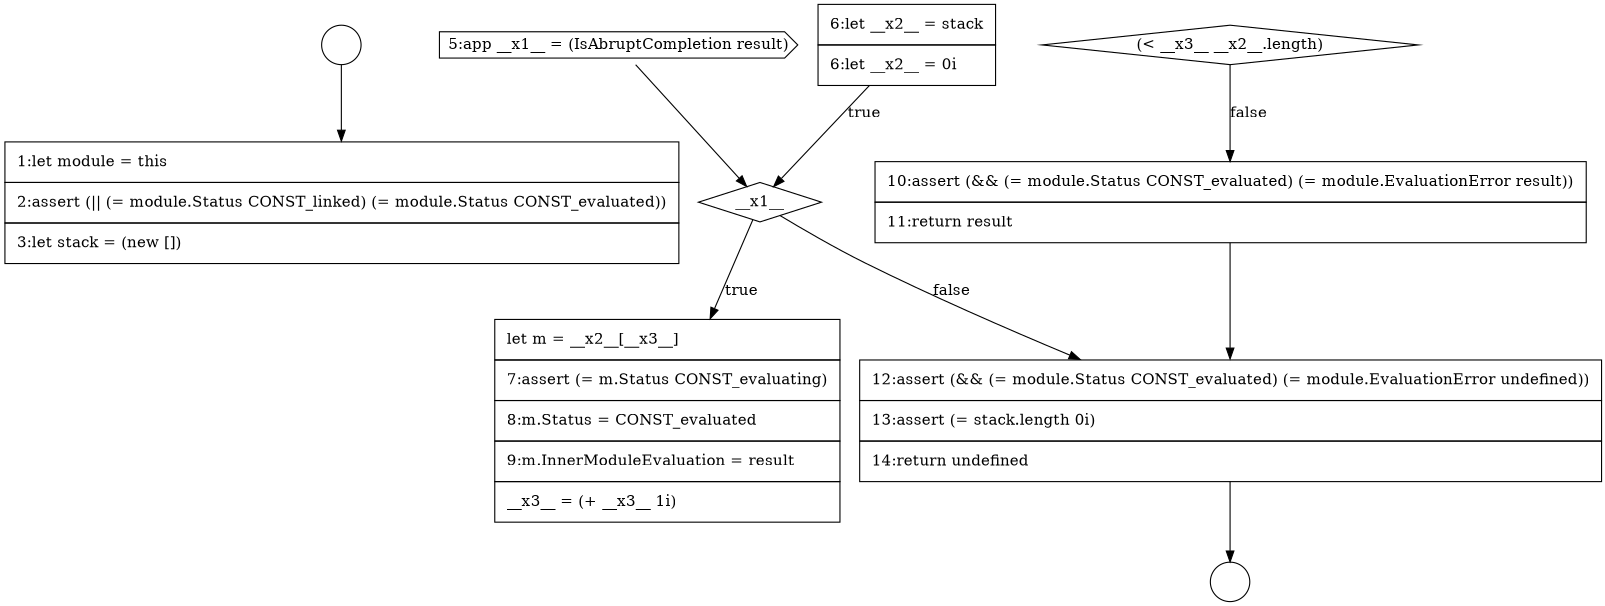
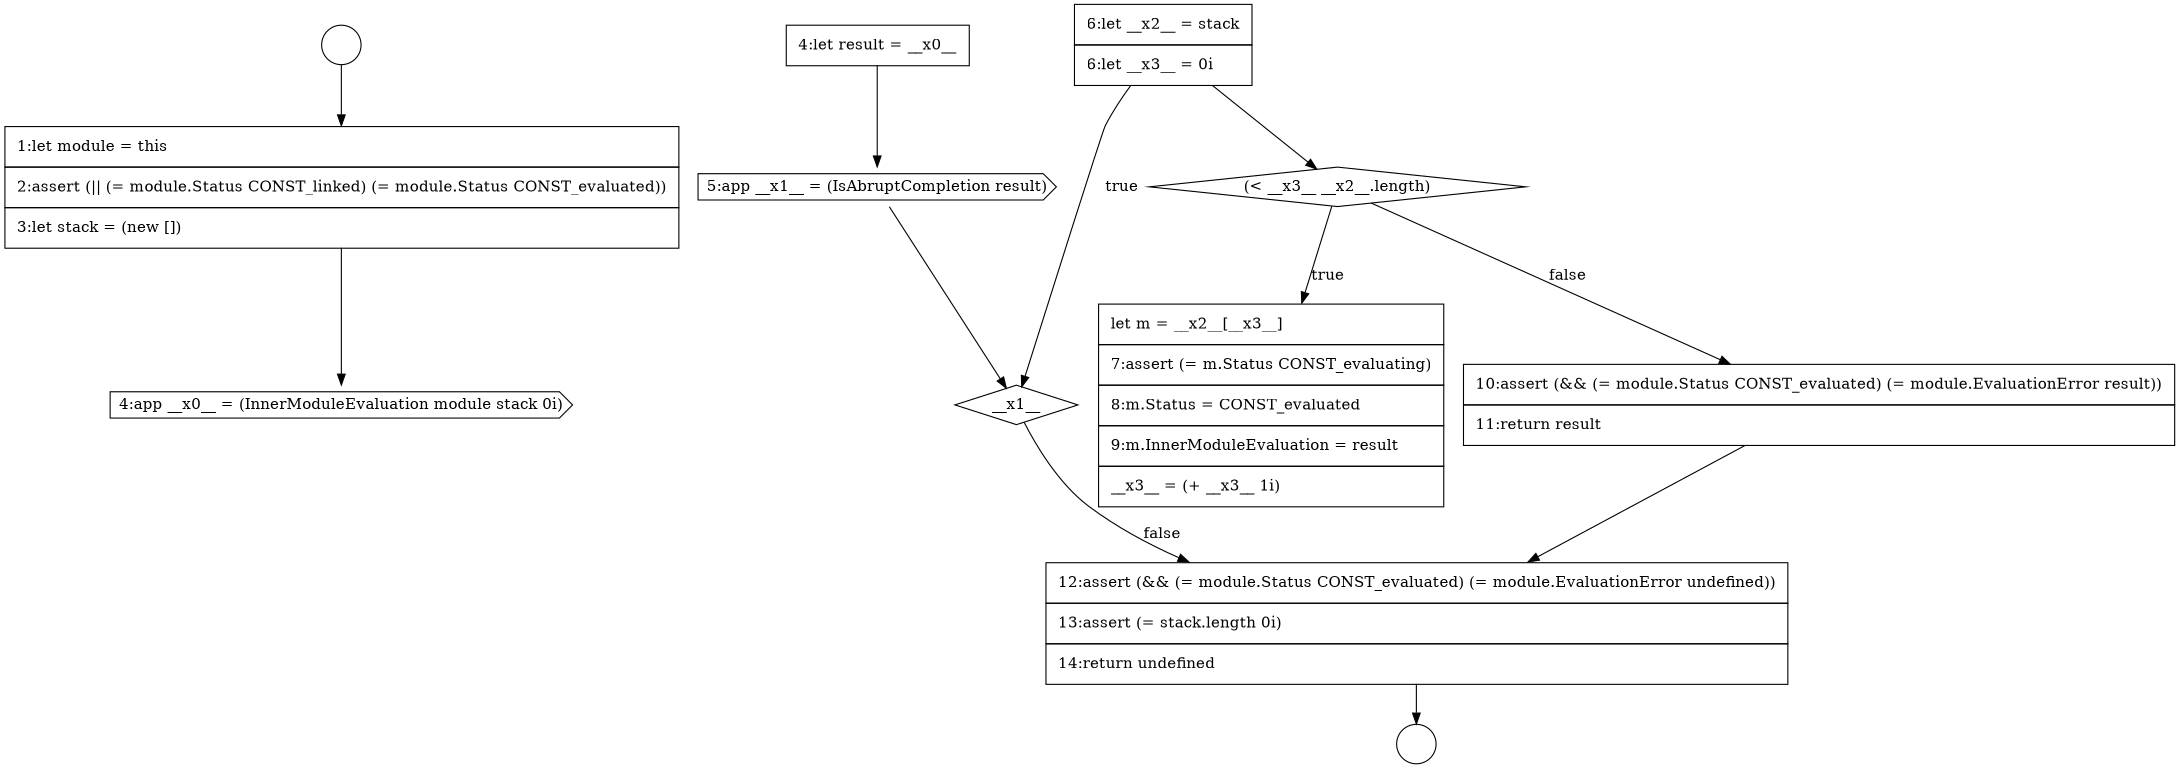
none -> (877, 45)
(894, 65) -> (1150, 65)
none -> (1260, 124)
(734, 264) -> (1318, 249)
none -> (341, 405)
